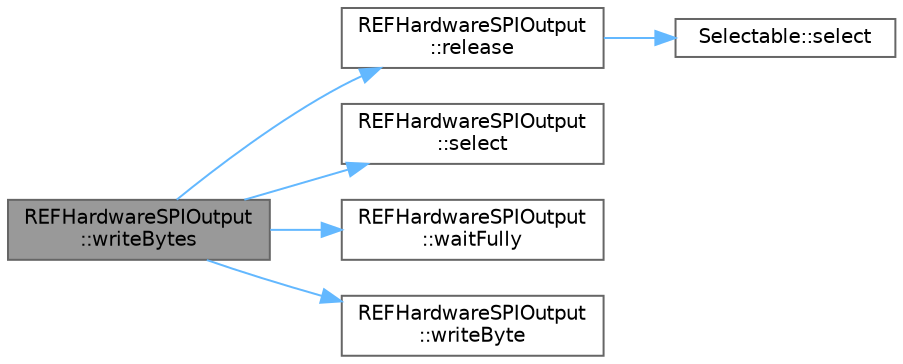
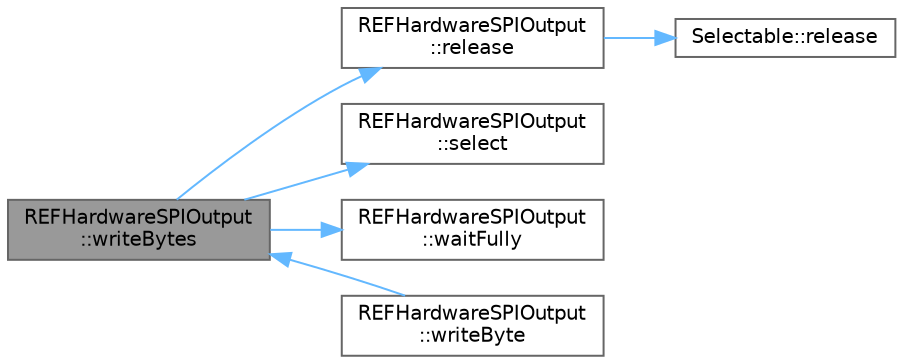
(785, 38) -> (785, 38)
(264, 279) -> (348, 277)
